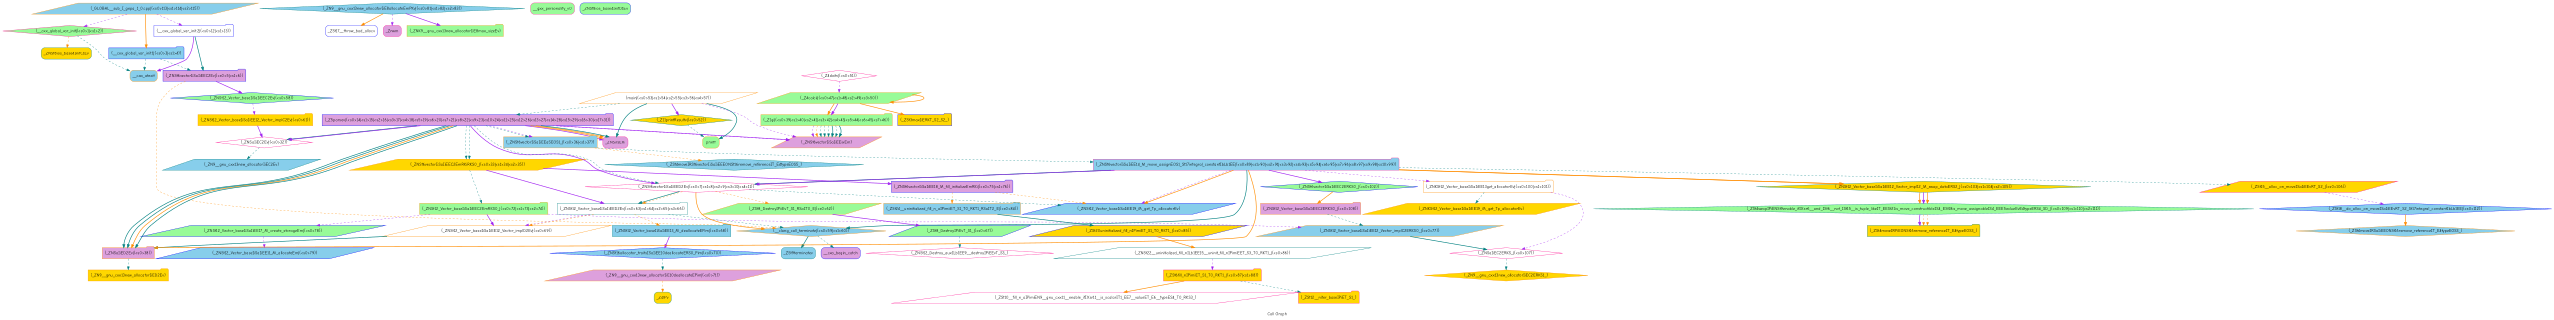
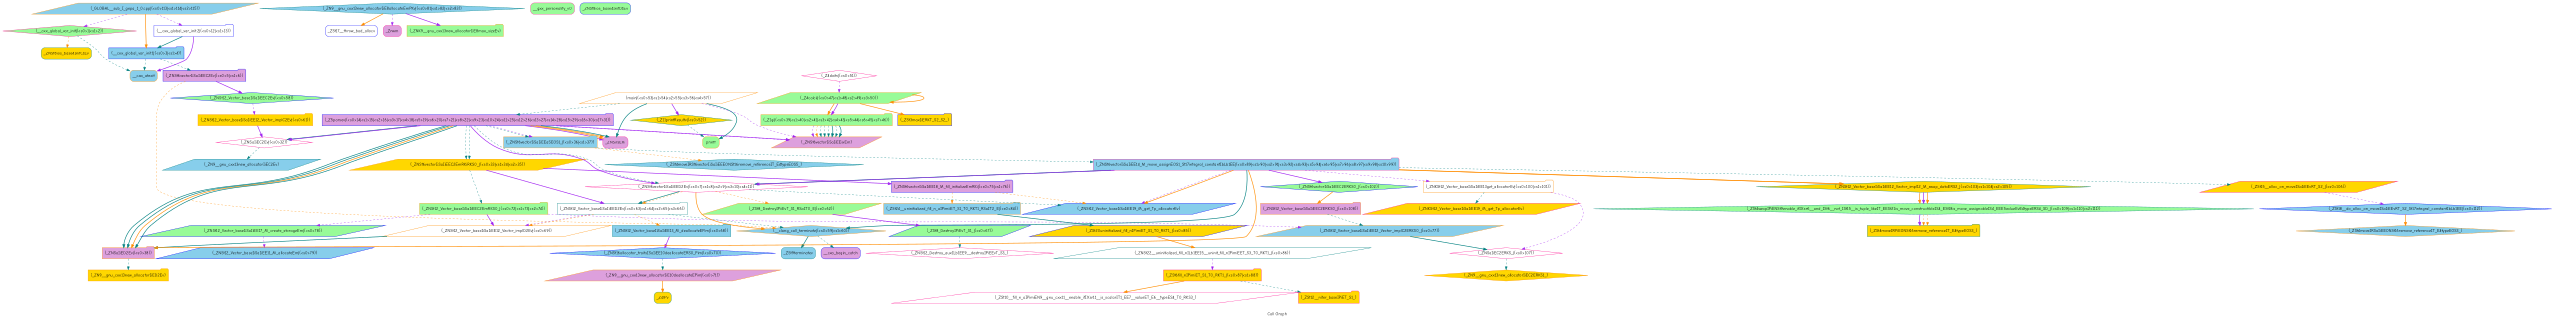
(199, 52) -> (171, 42)
(1471, 209) -> (1471, 209)
(663, 285) -> (663, 285)
